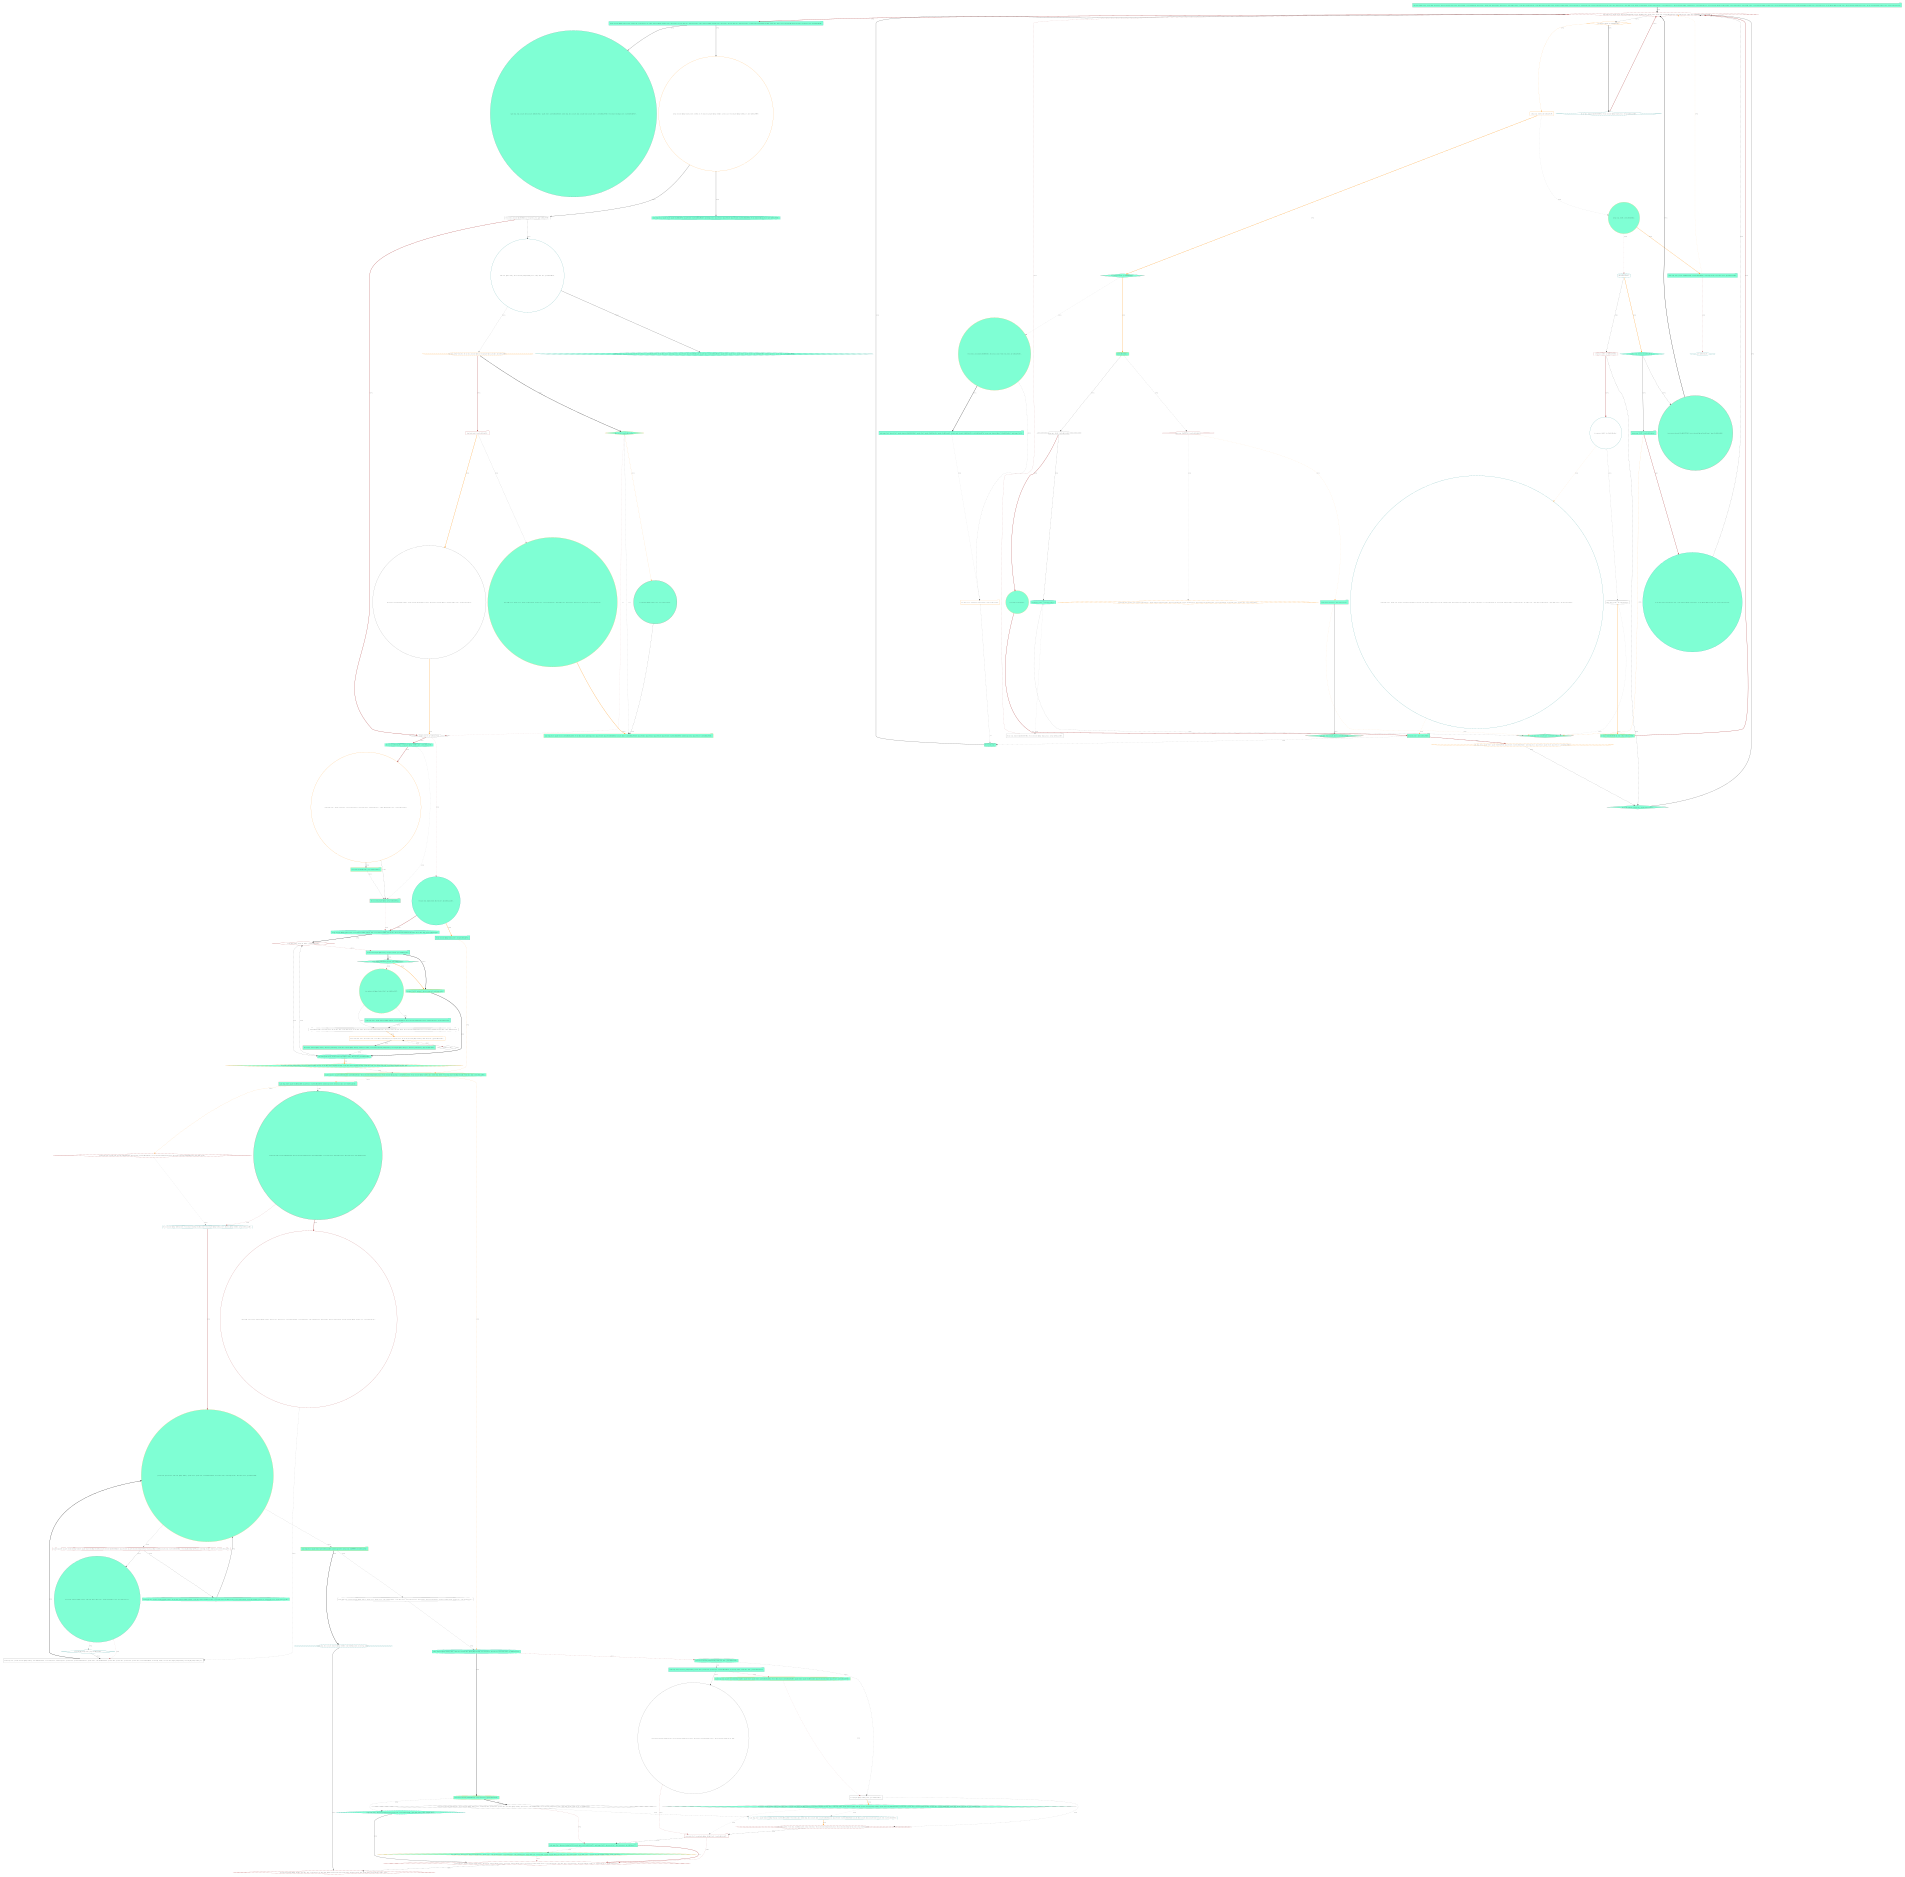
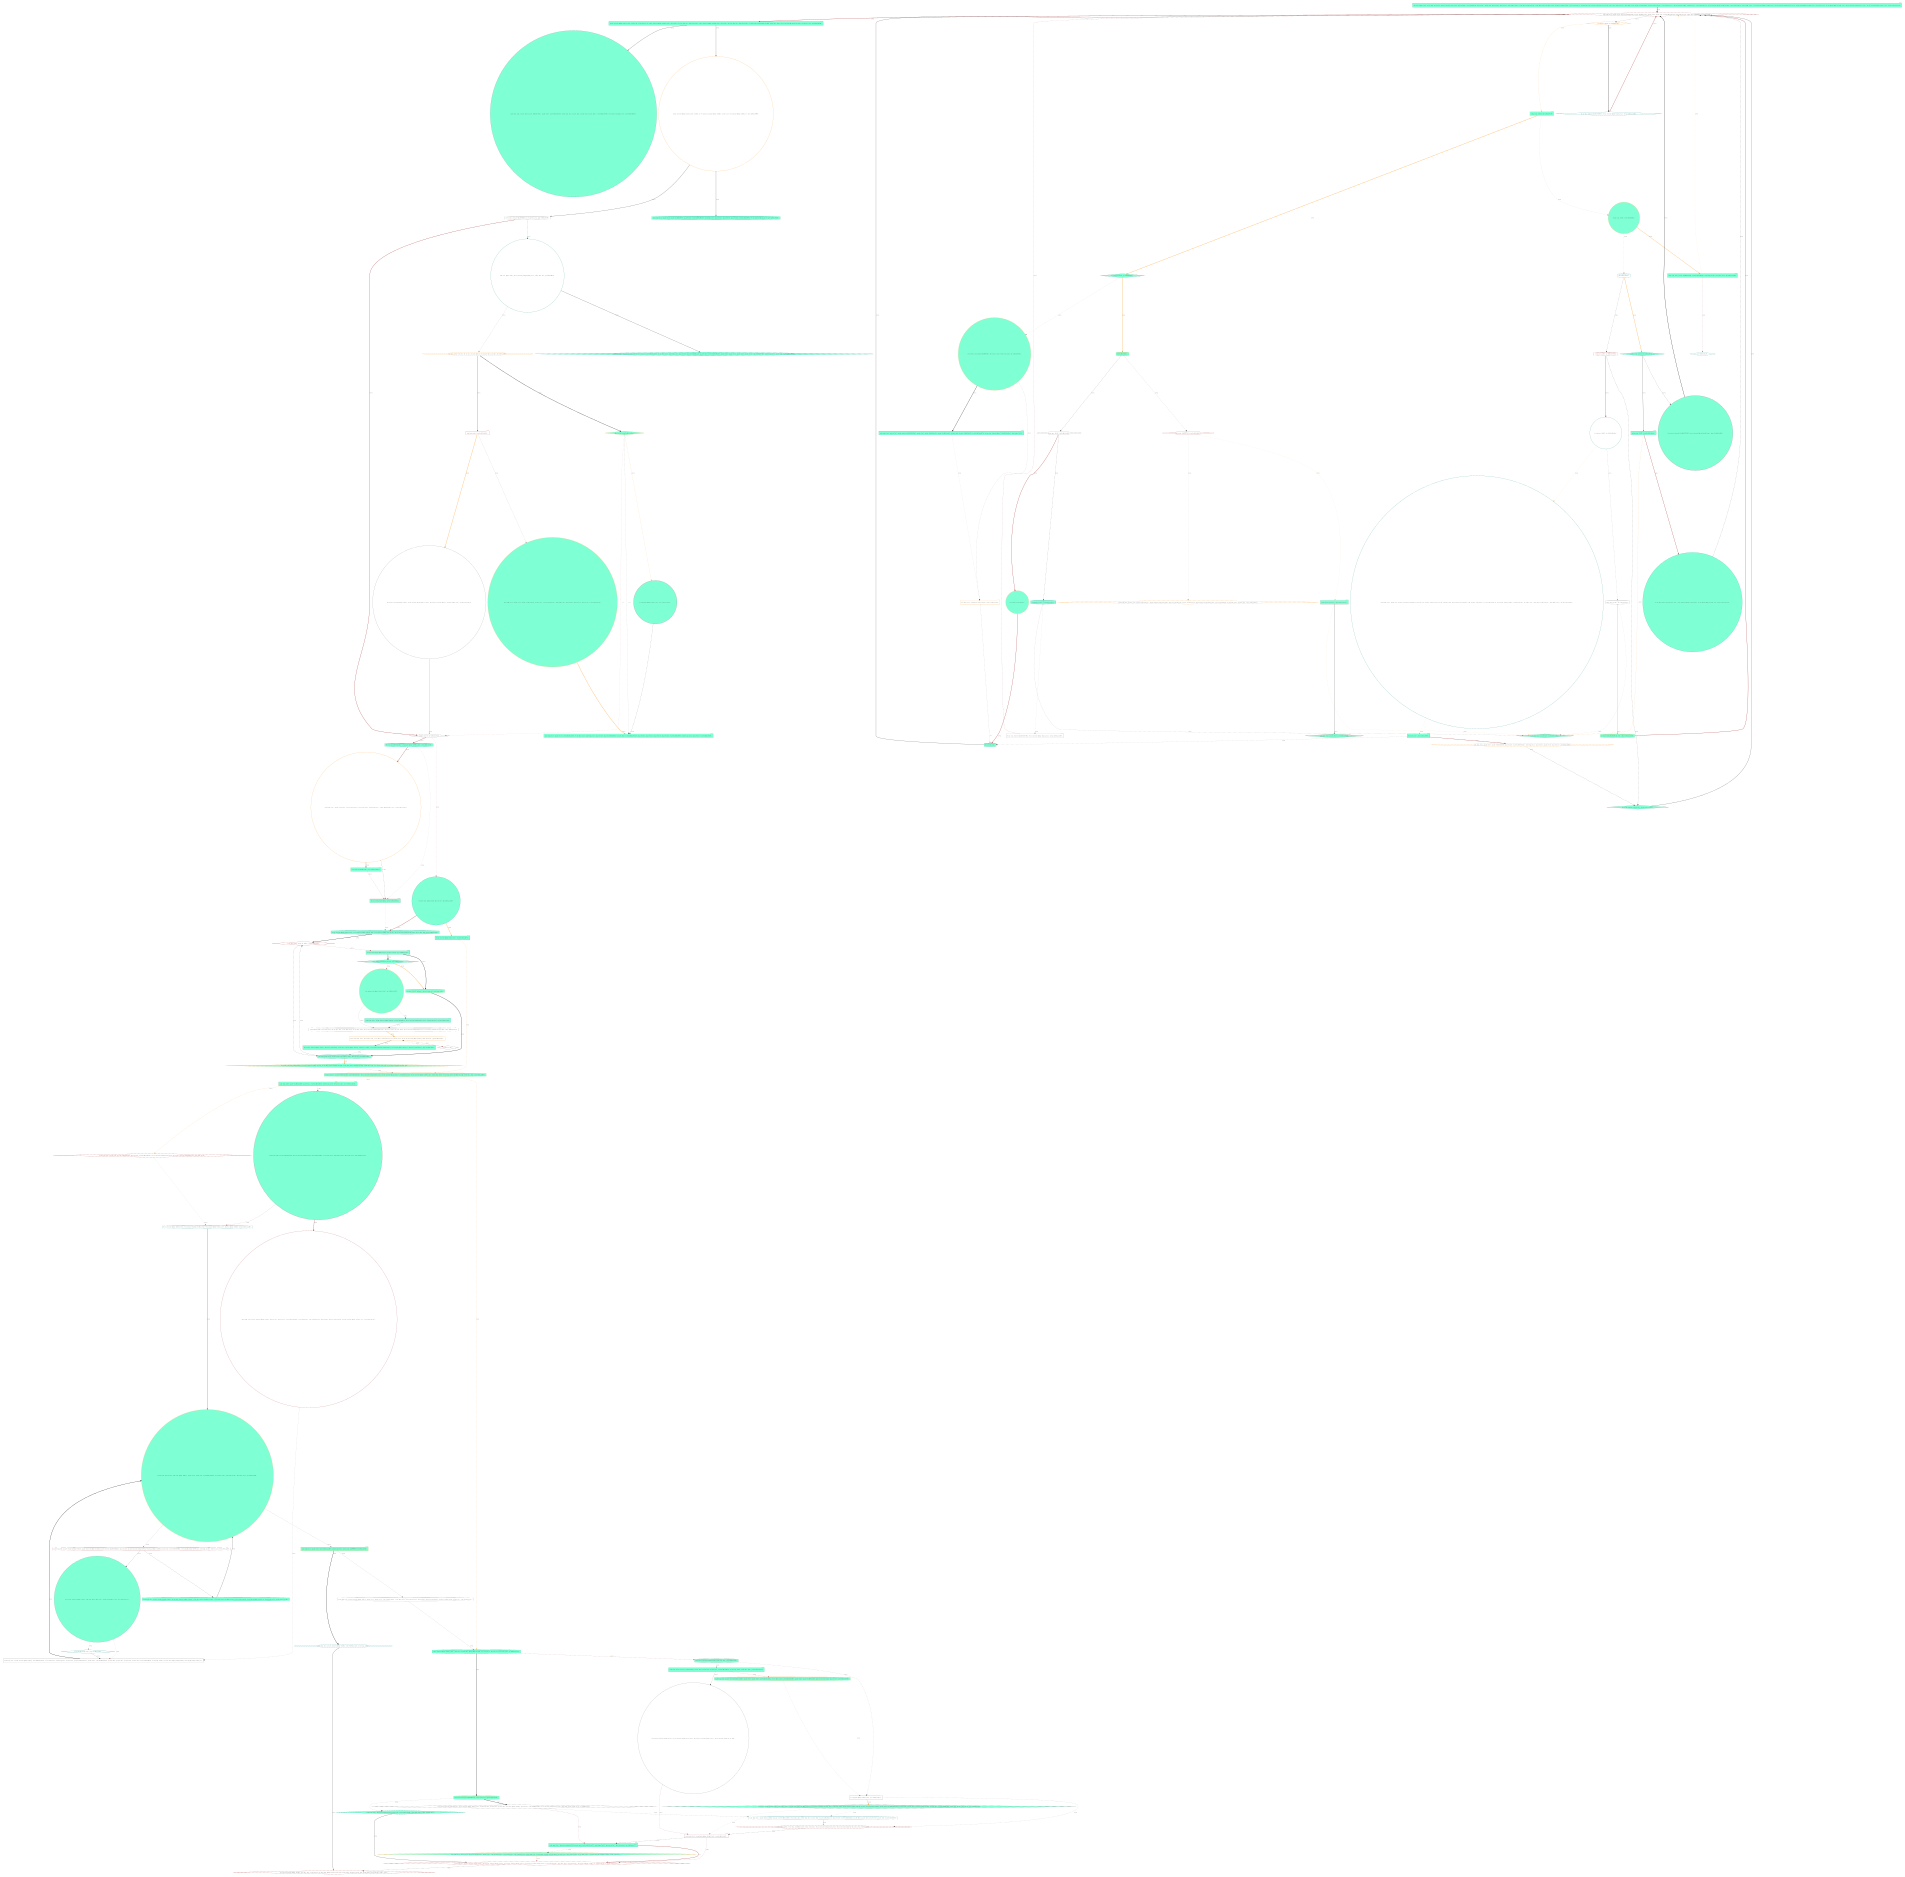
(1542, 114) -> (1542, 114)
(1155, 733) -> (1013, 680)
